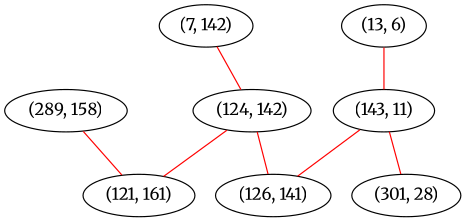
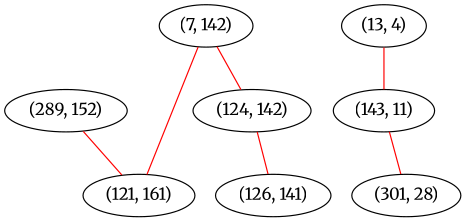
(384, 26) -> (384, 26)
(66, 111) -> (66, 111)
(195, 153) -> (173, 111)
(329, 153) -> none
